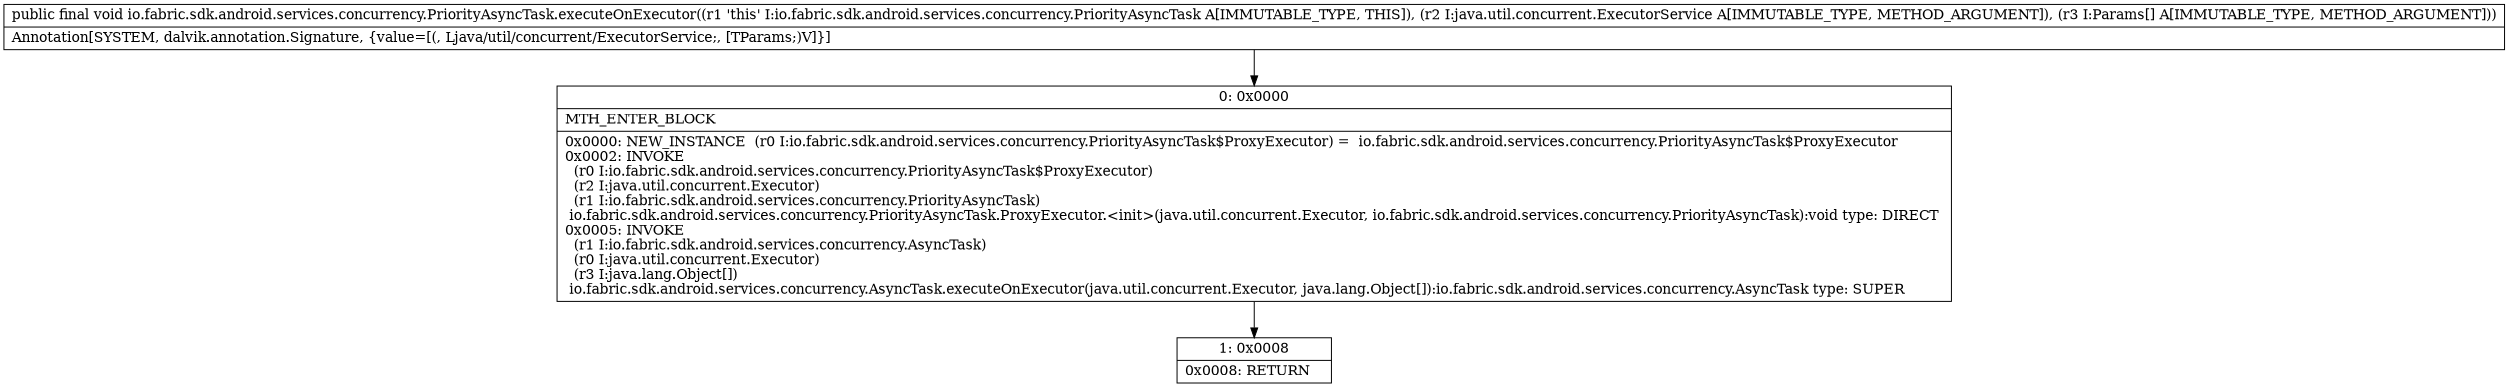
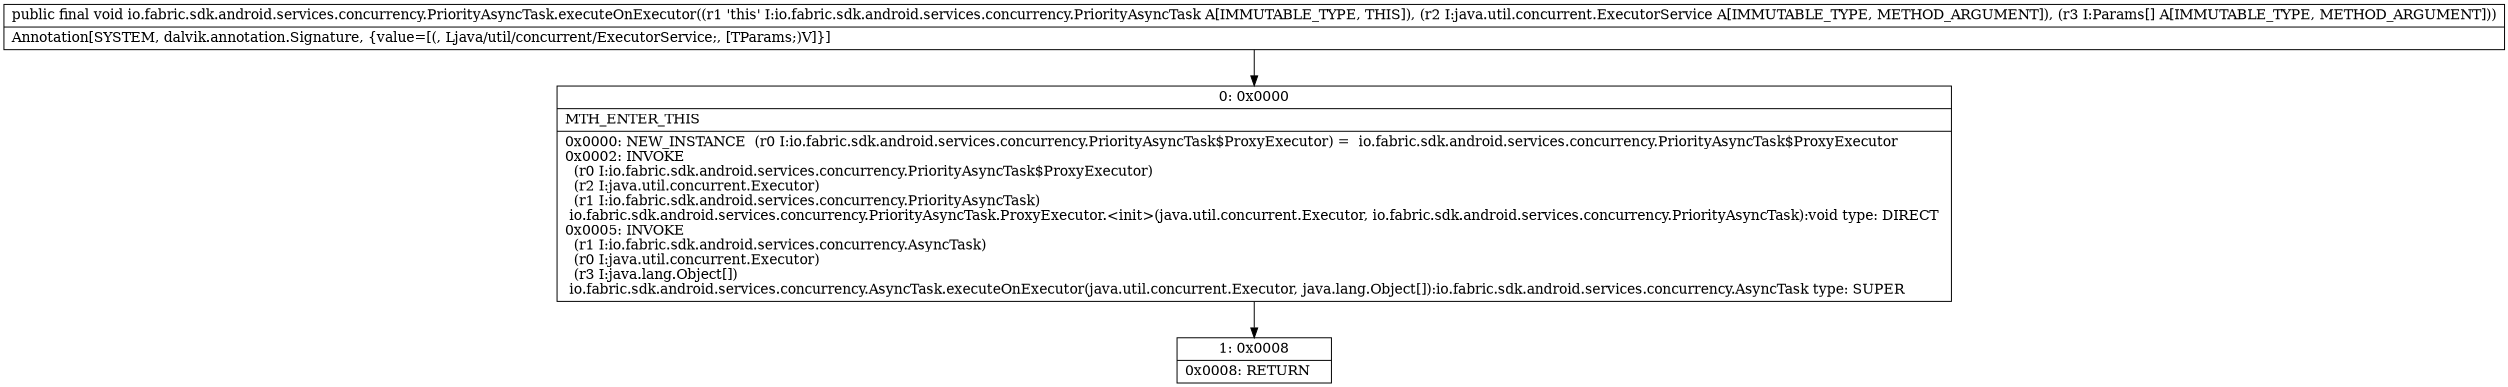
(641, 119) -> (633, 119)
